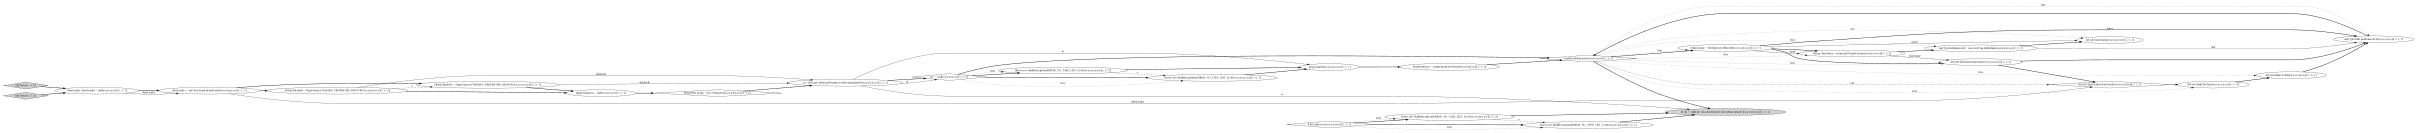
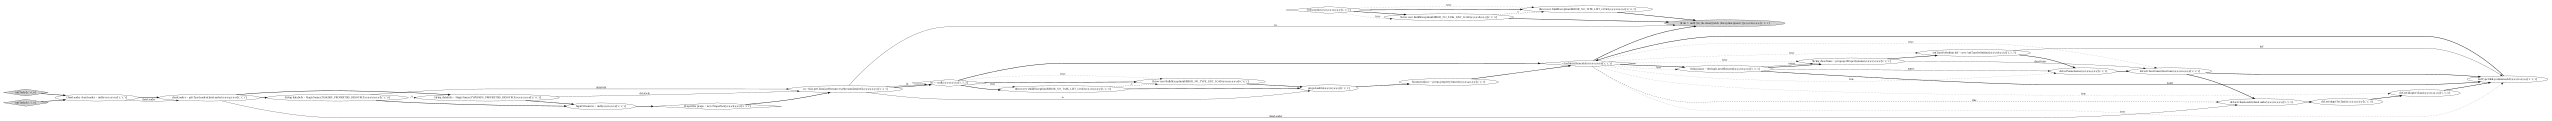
(1854, 63) -> (2122, 71)
(2110, 85) -> (2262, 102)
(1891, 93) -> none
